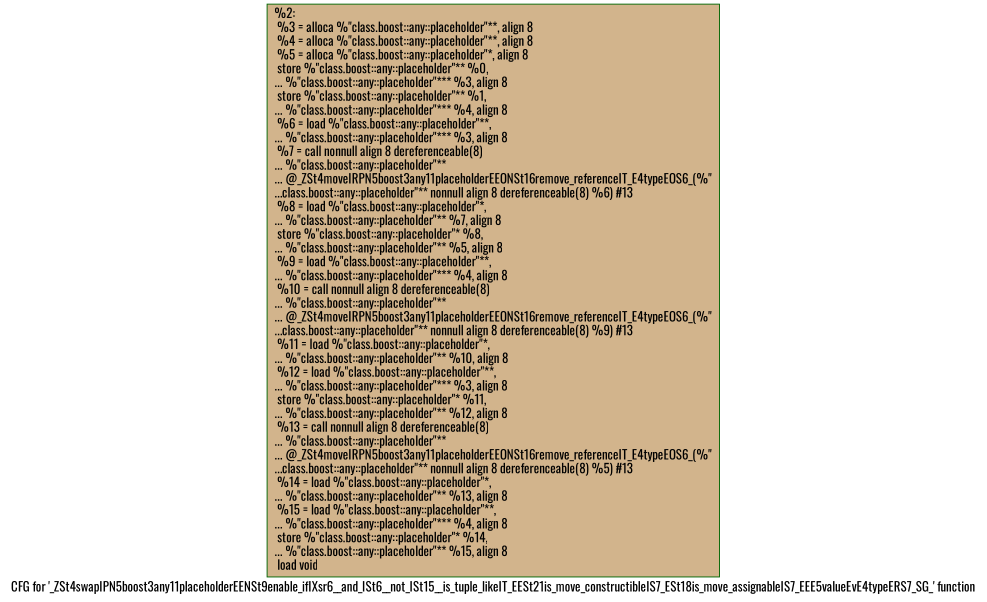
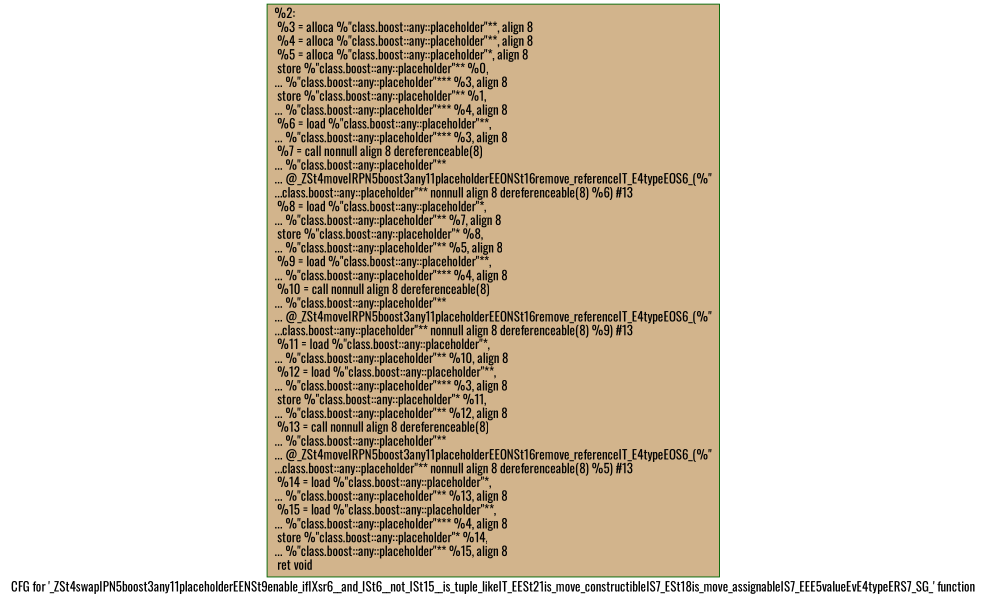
(297, 566) -> (294, 566)
